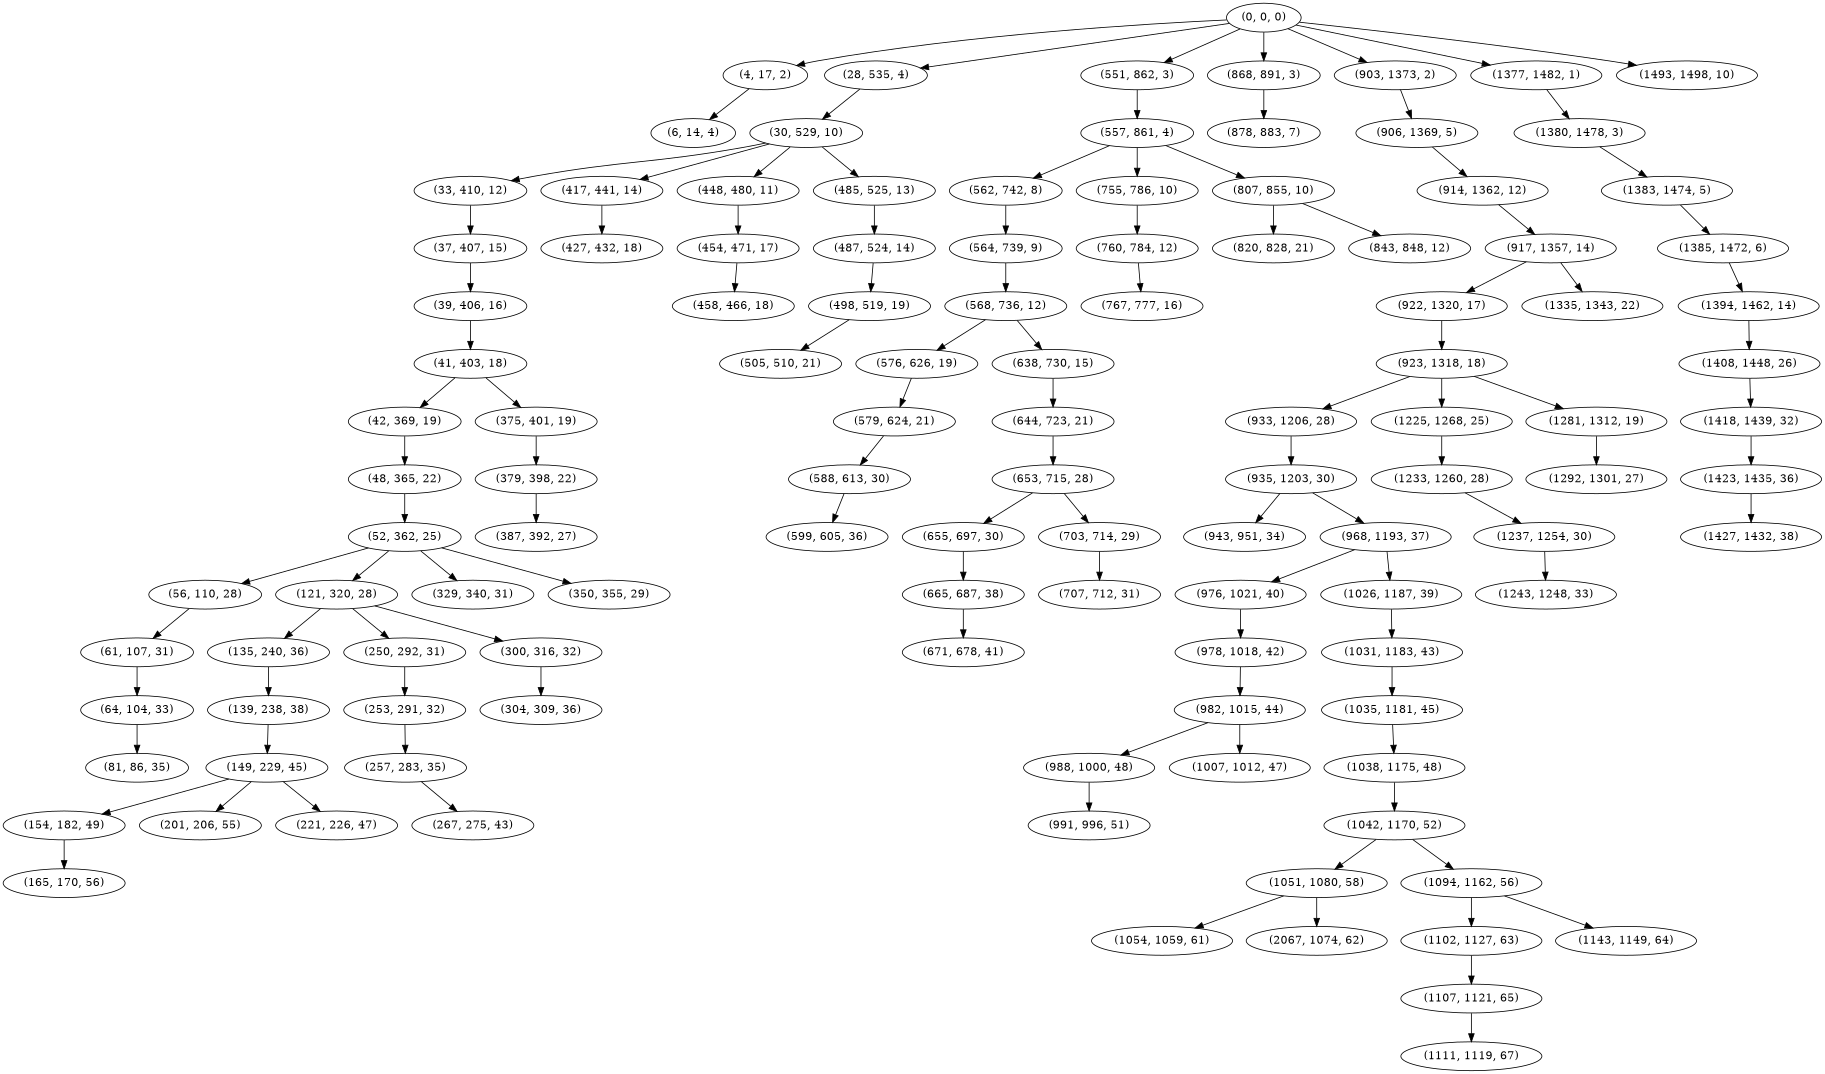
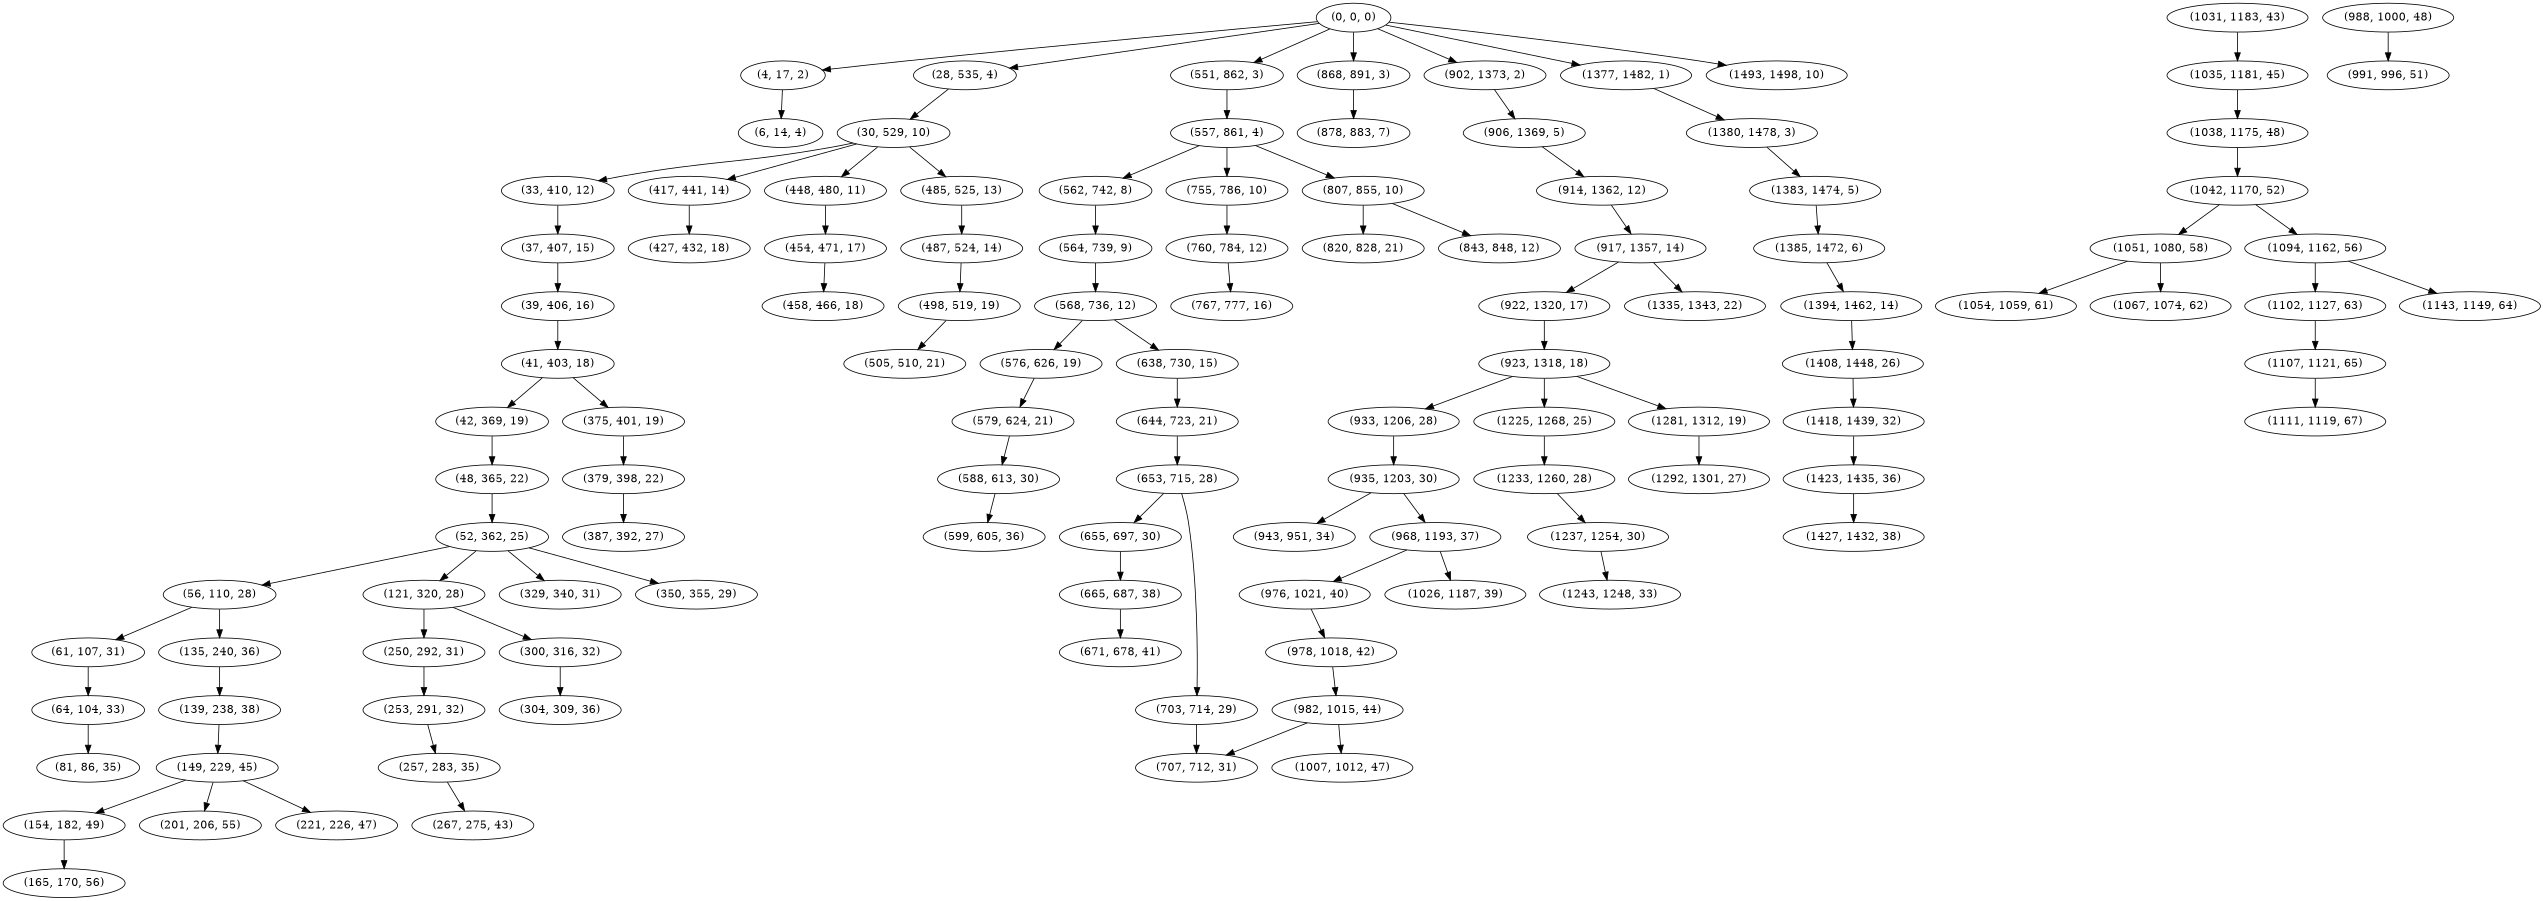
(1395, 75) -> (1485, 75)
(1392, 620) -> none
(306, 621) -> (220, 620)
(1168, 737) -> (1271, 737)
(1317, 941) -> (2161, 306)
